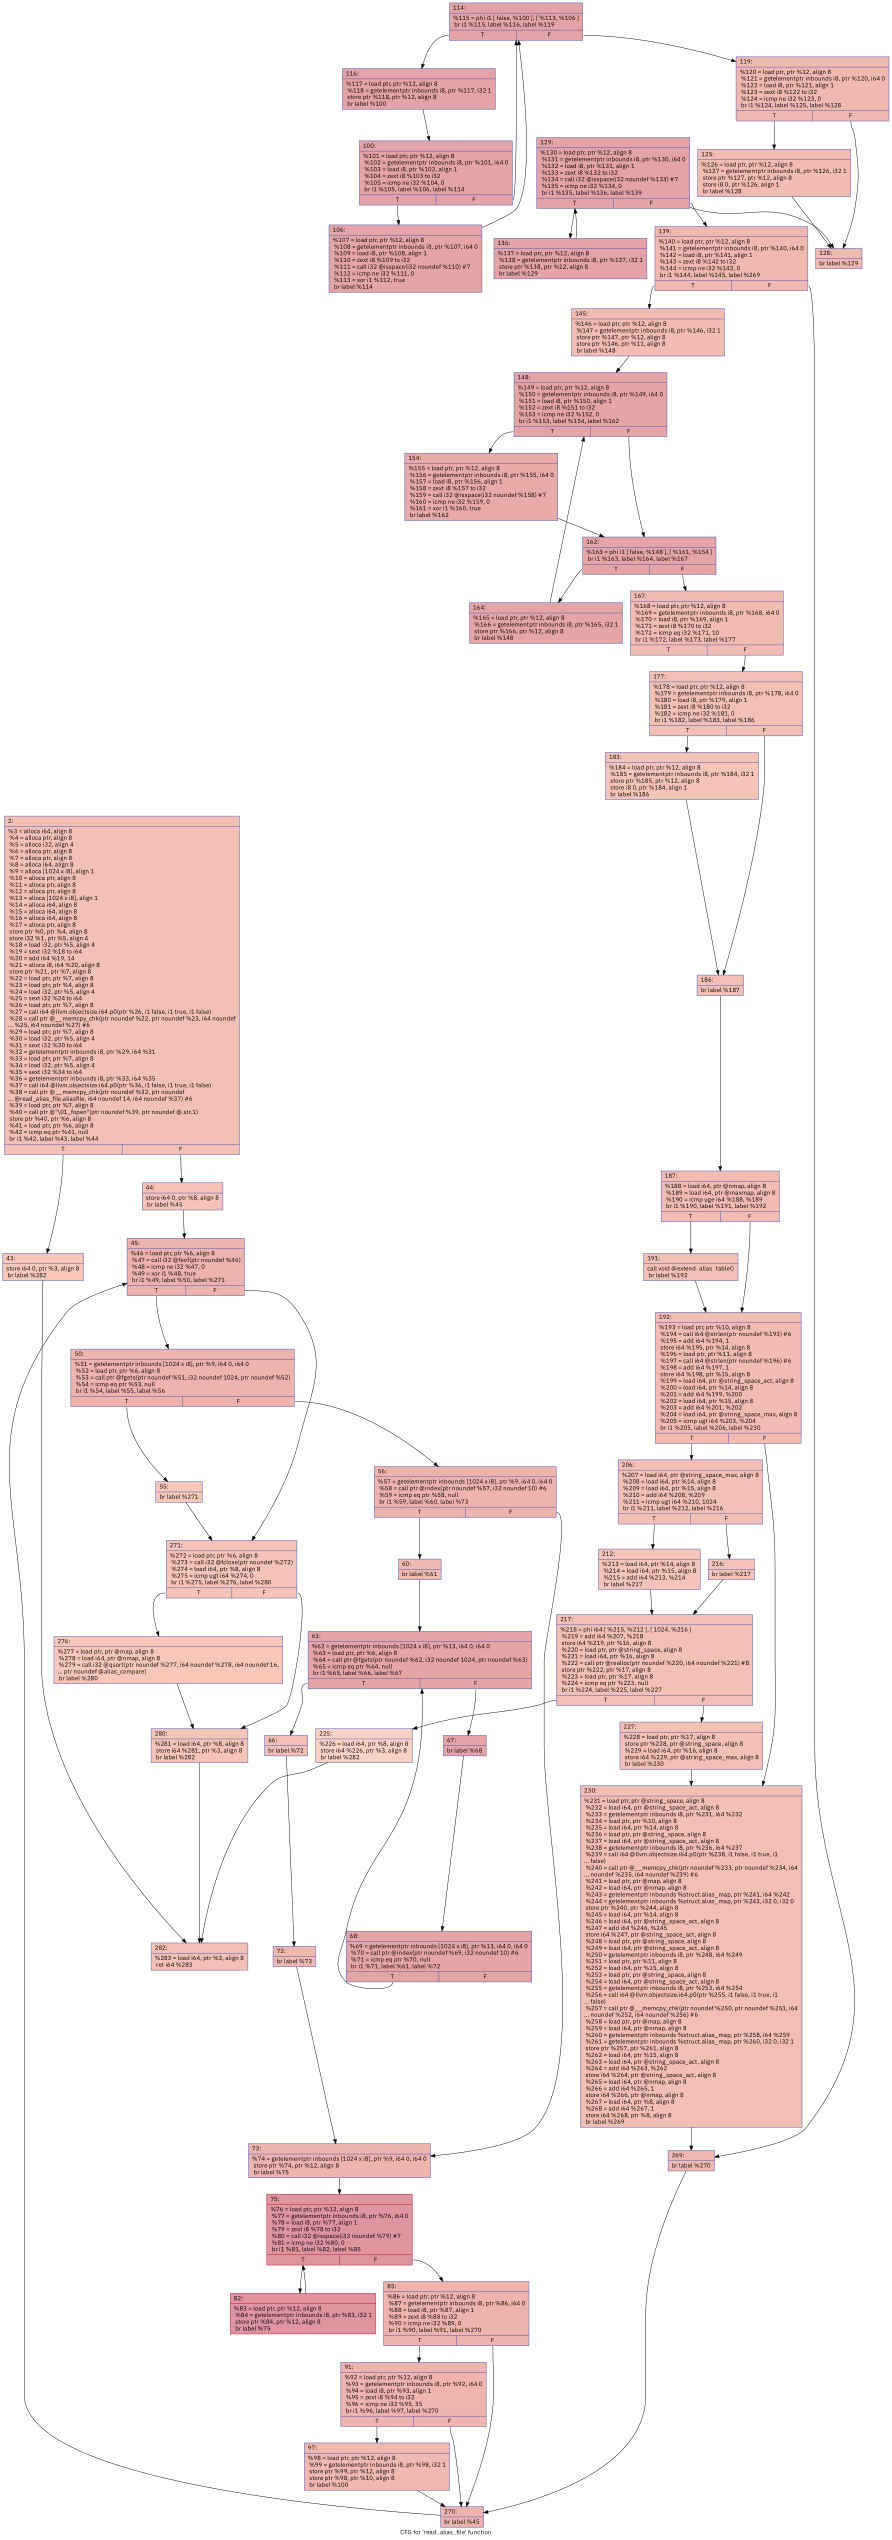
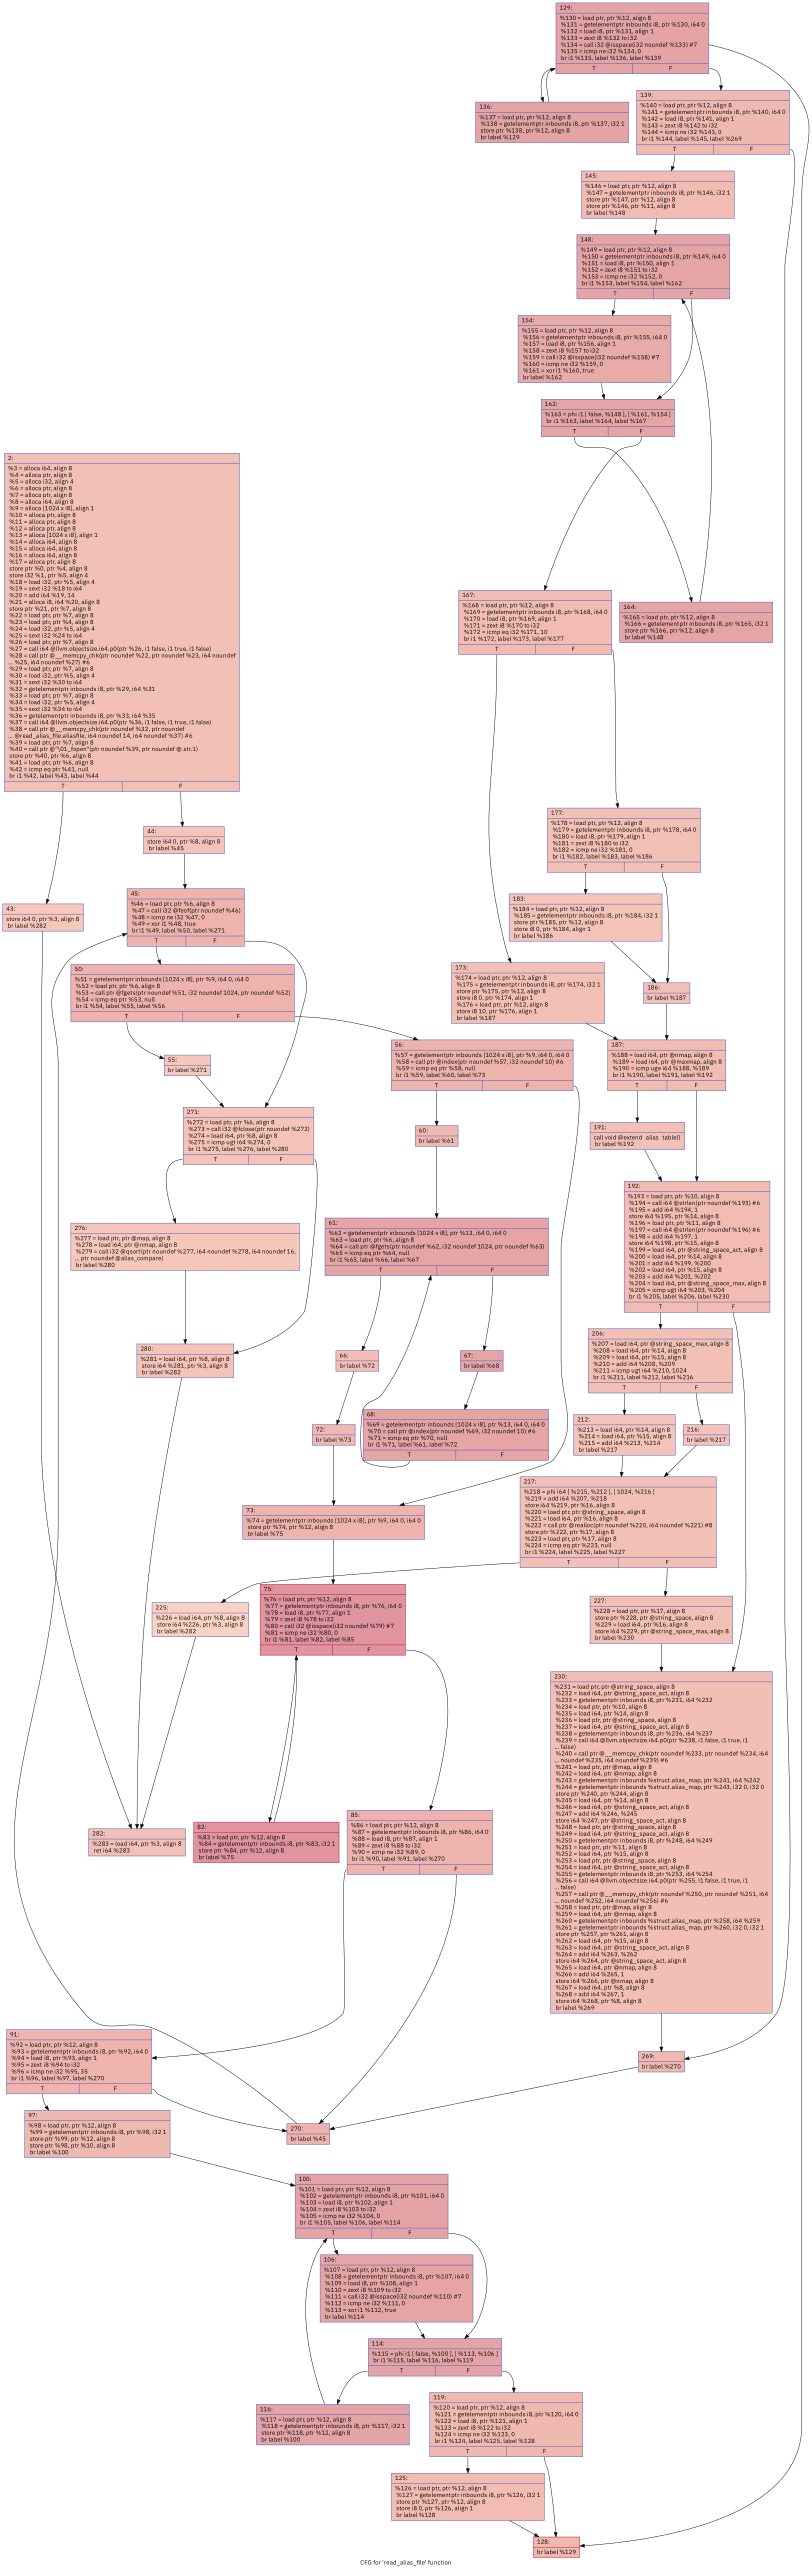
(839, 259) -> (557, 2547)
none -> (528, 993)
(429, 2497) -> (230, 2169)
